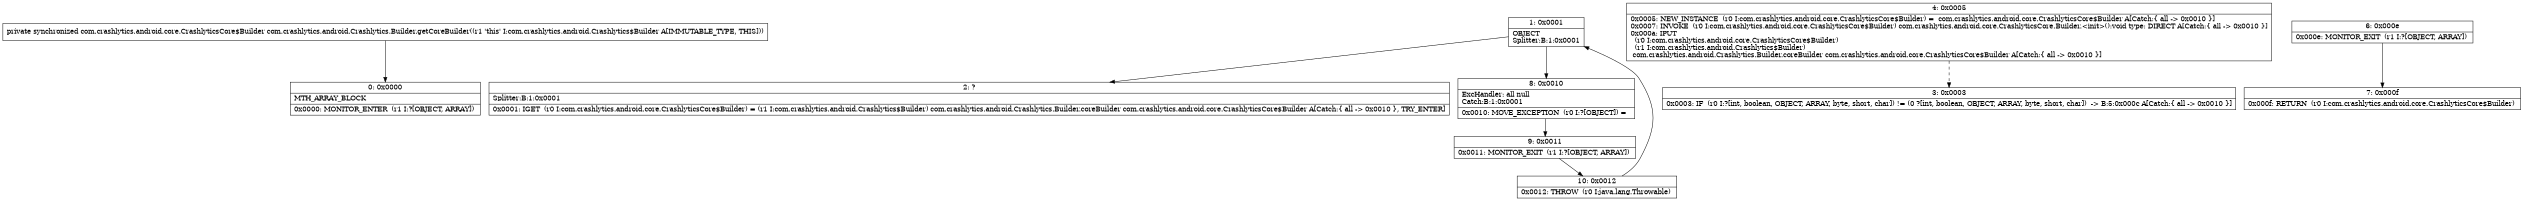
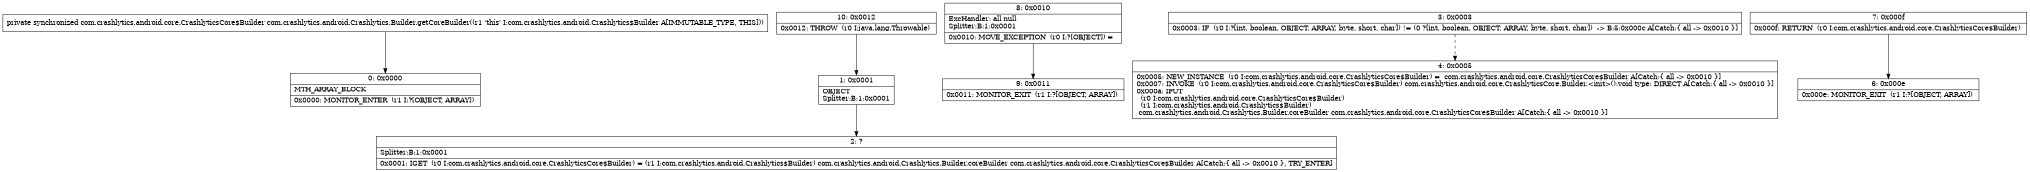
(1546, 60) -> none
(2382, 63) -> (1888, 54)
(1949, 72) -> (1455, 45)
(1492, 102) -> (983, 27)
(1569, 166) -> none
